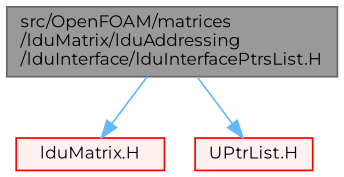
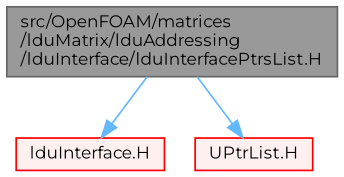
(90, 154) -> (90, 154)
